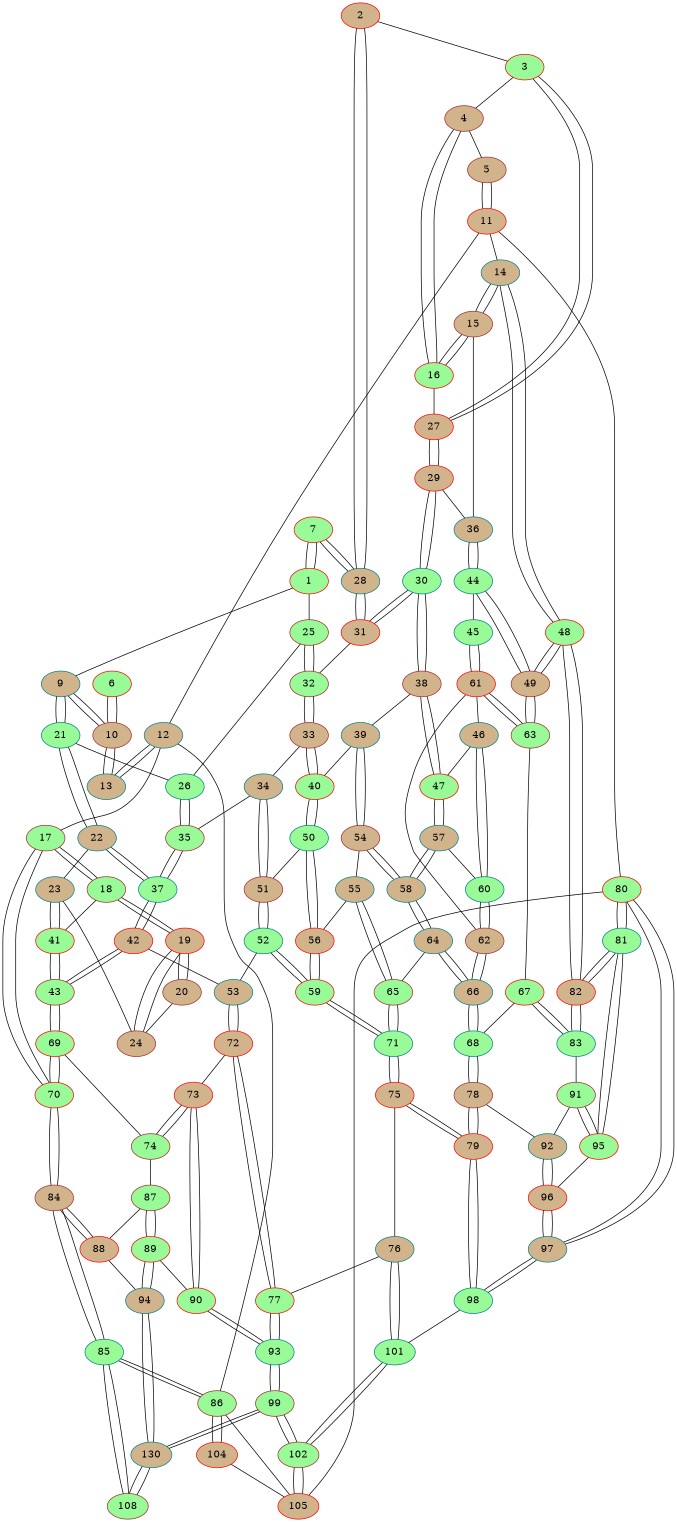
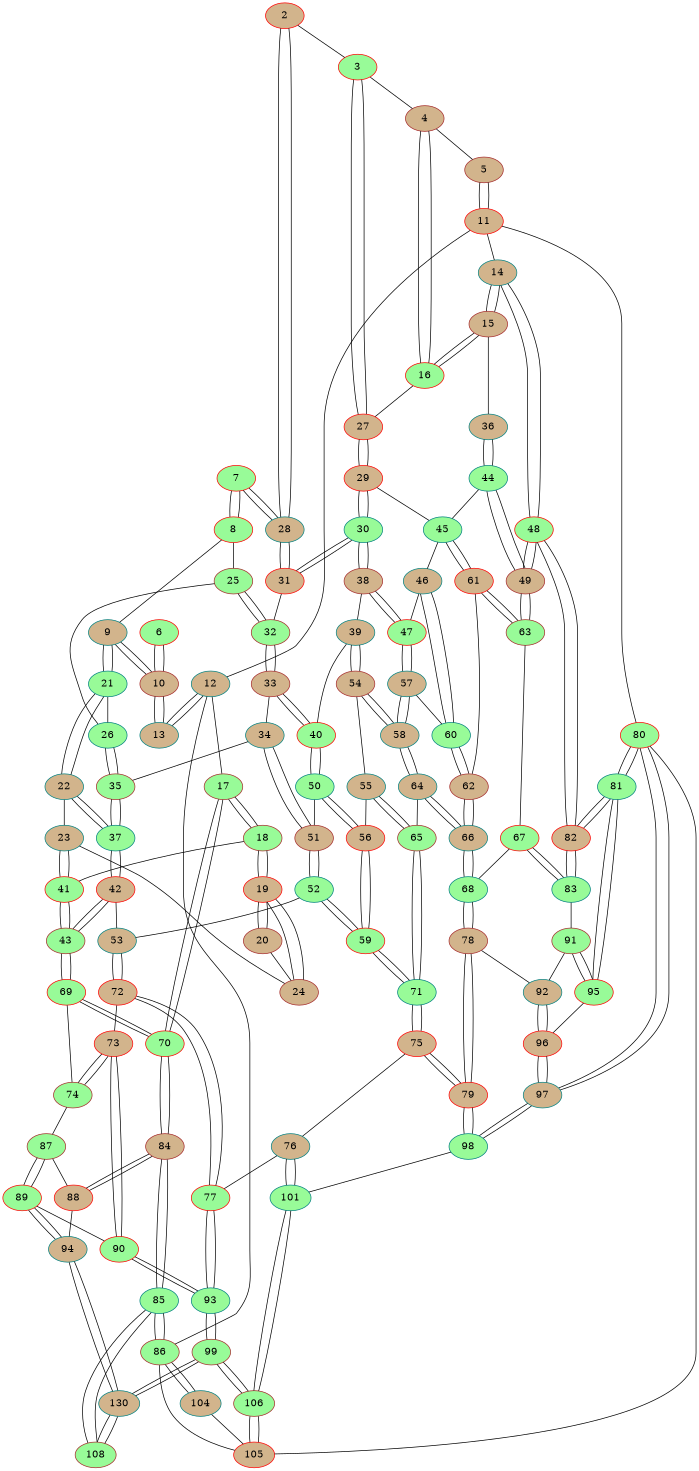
(454, 504) -> (403, 504)
(309, 581) -> (233, 530)
(478, 710) -> (433, 555)
(217, 1455) -> (201, 1404)
(298, 1455) -> (254, 1404)
